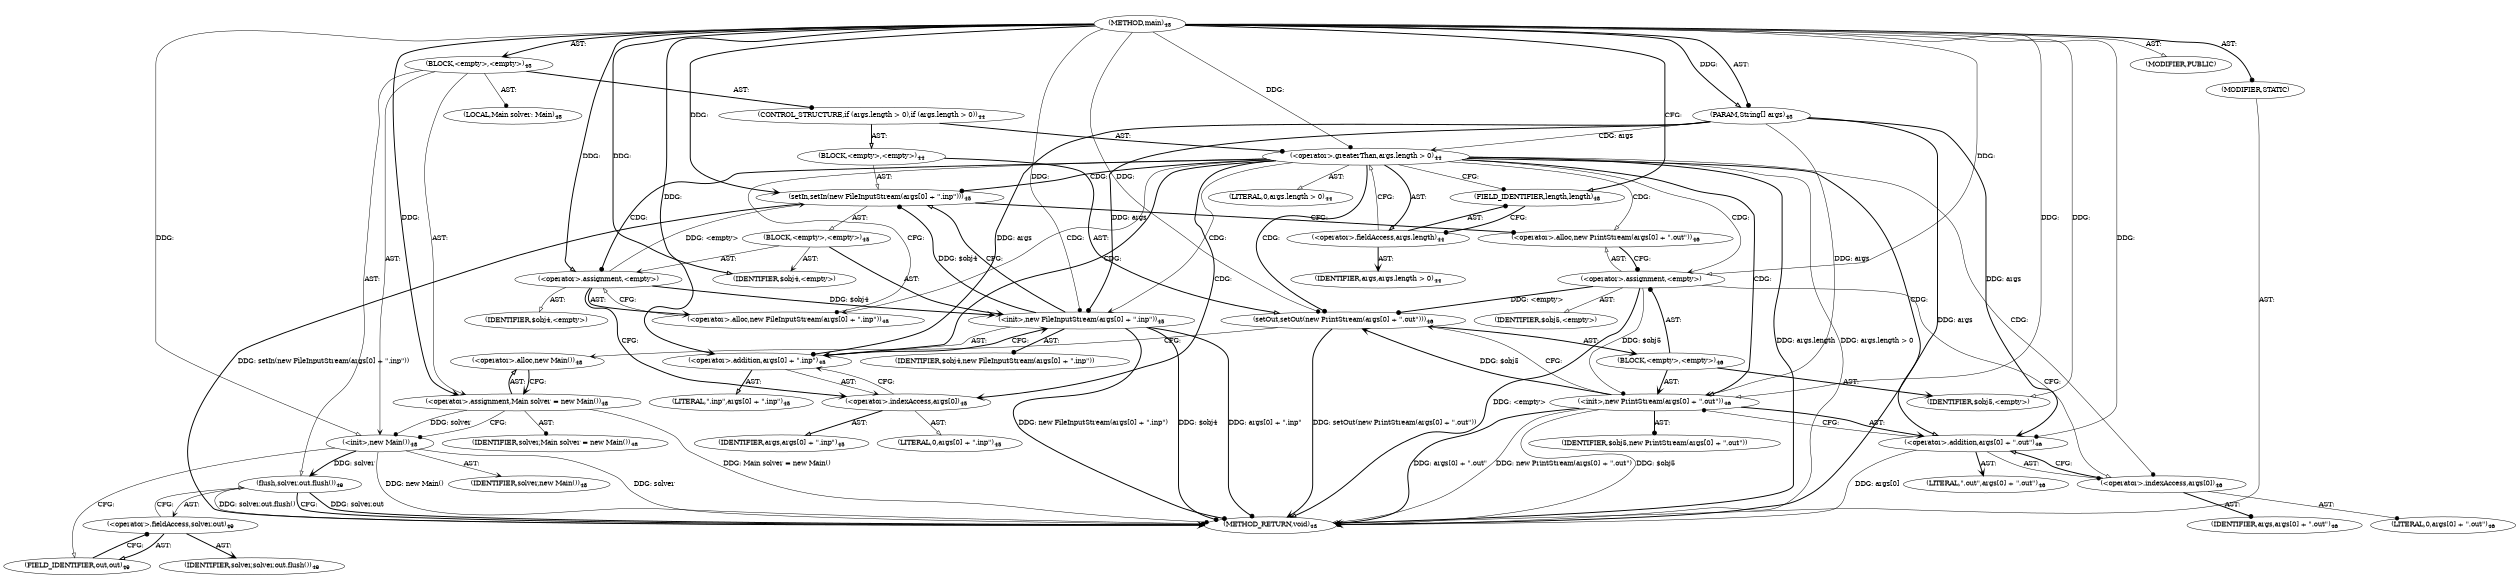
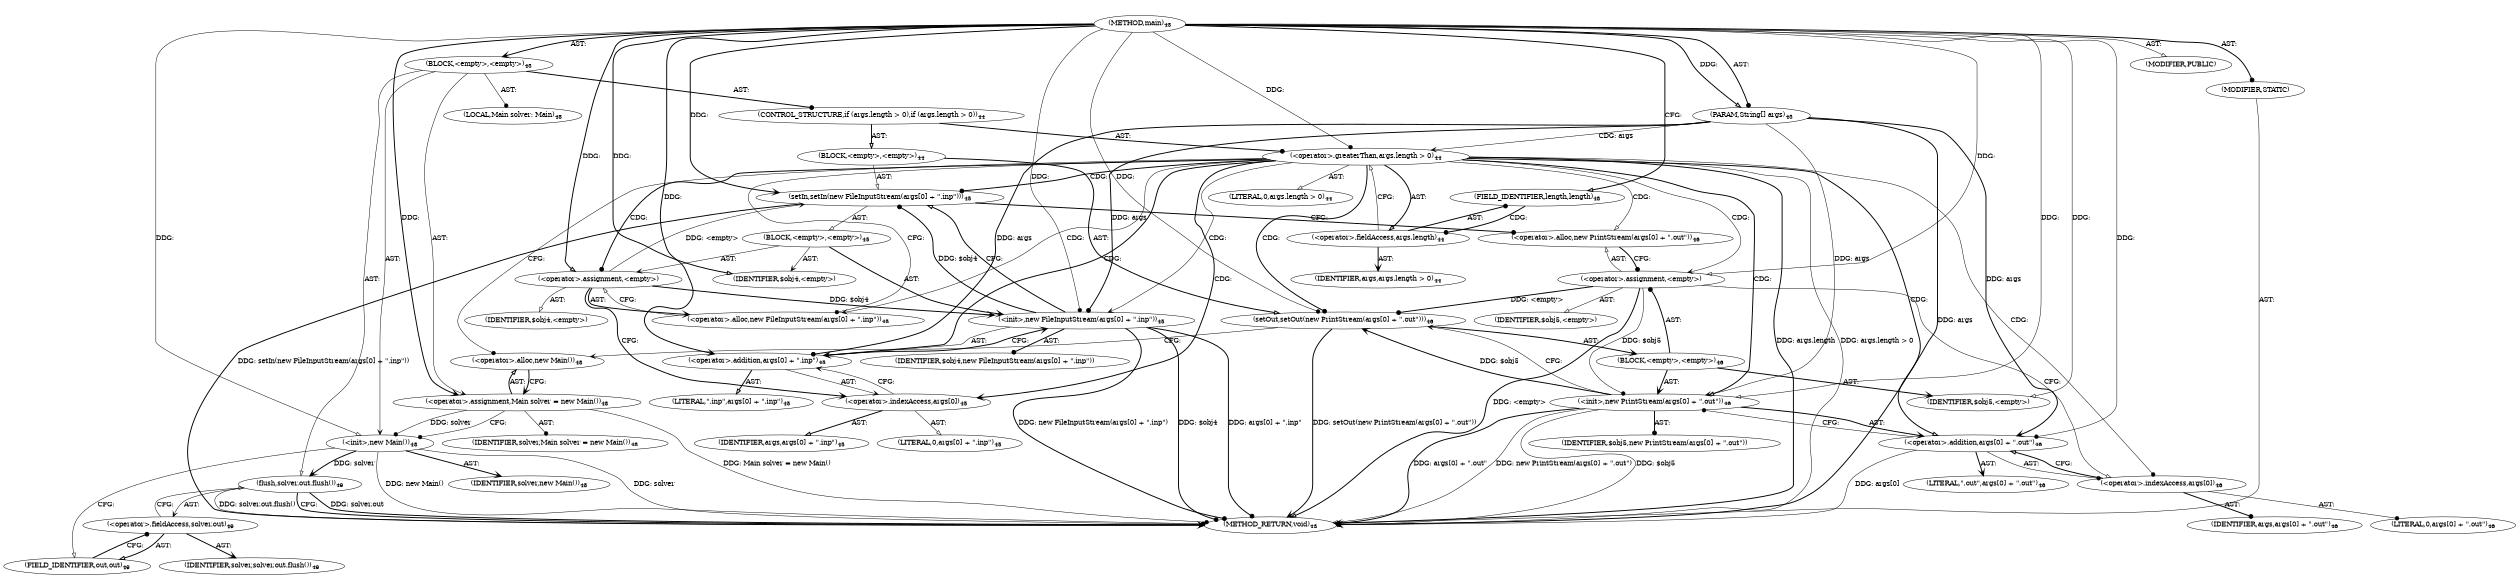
(1450, 177) -> (723, 177)
(1520, 218) -> (1520, 218)
(451, 463) -> (451, 463)
